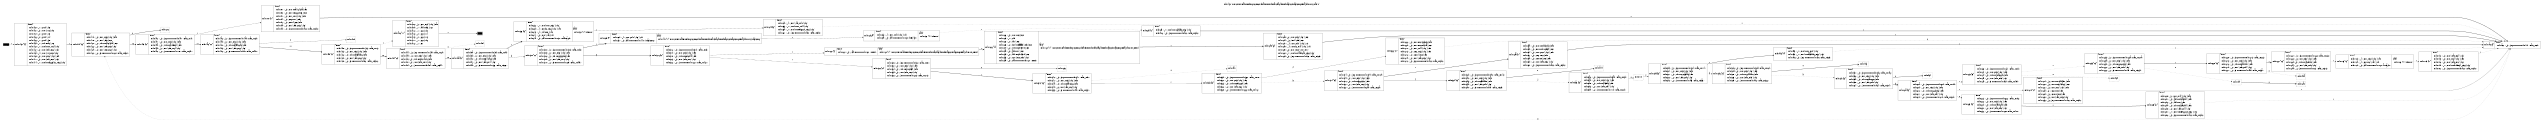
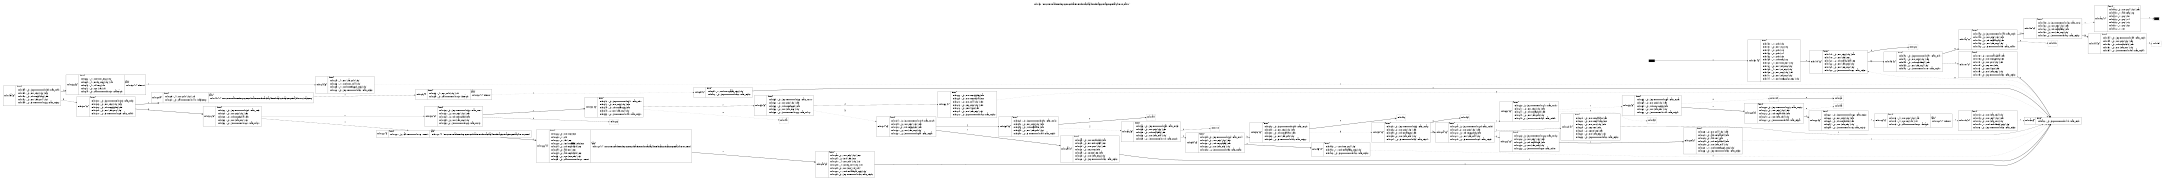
(448, 58) -> none
(1645, 77) -> (1183, 137)
